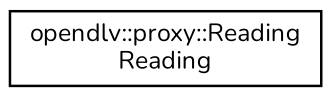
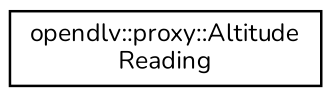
(166, 49) -> (166, 49)
